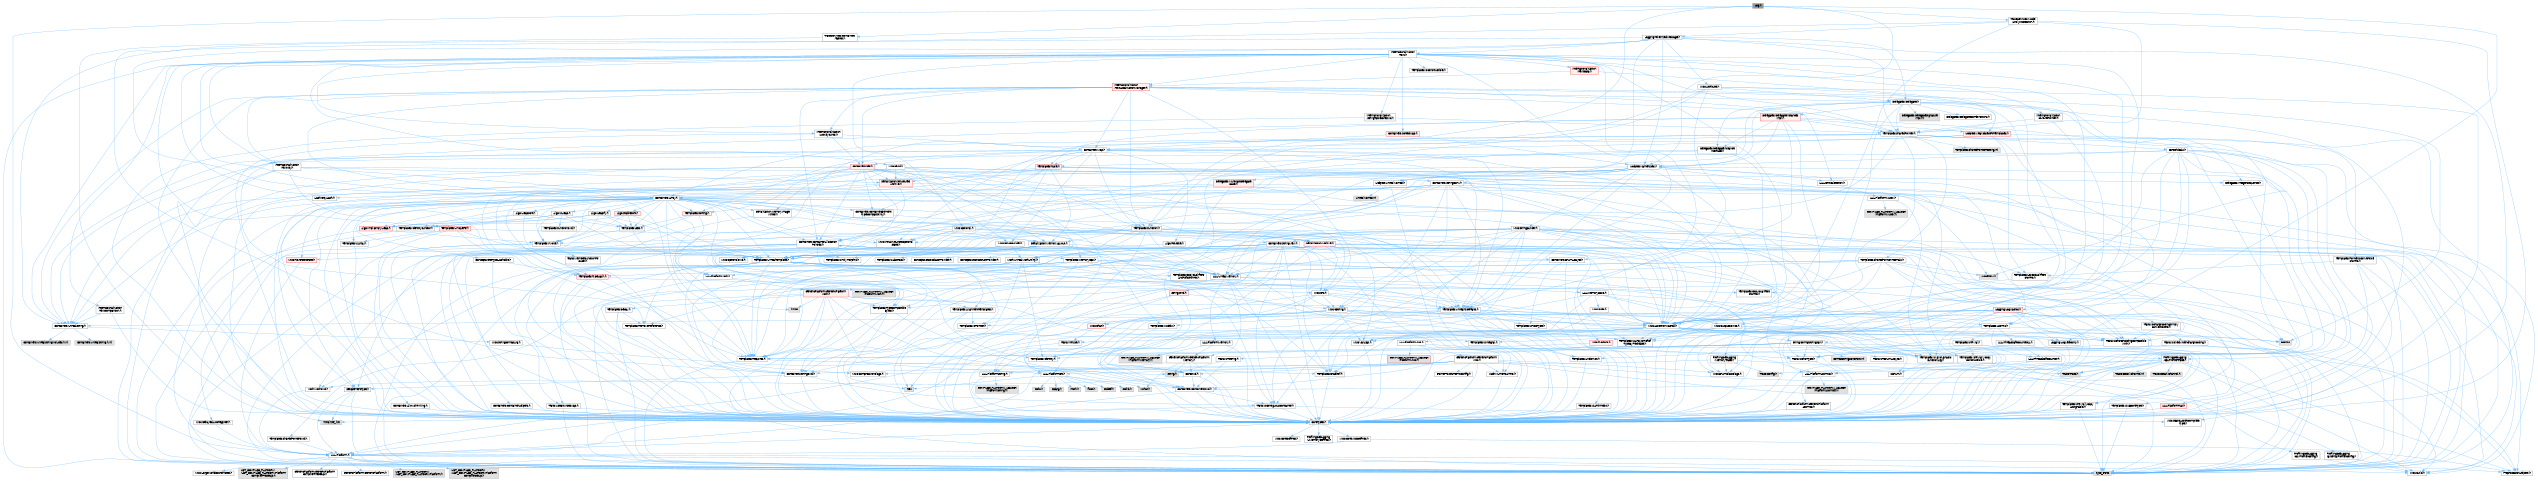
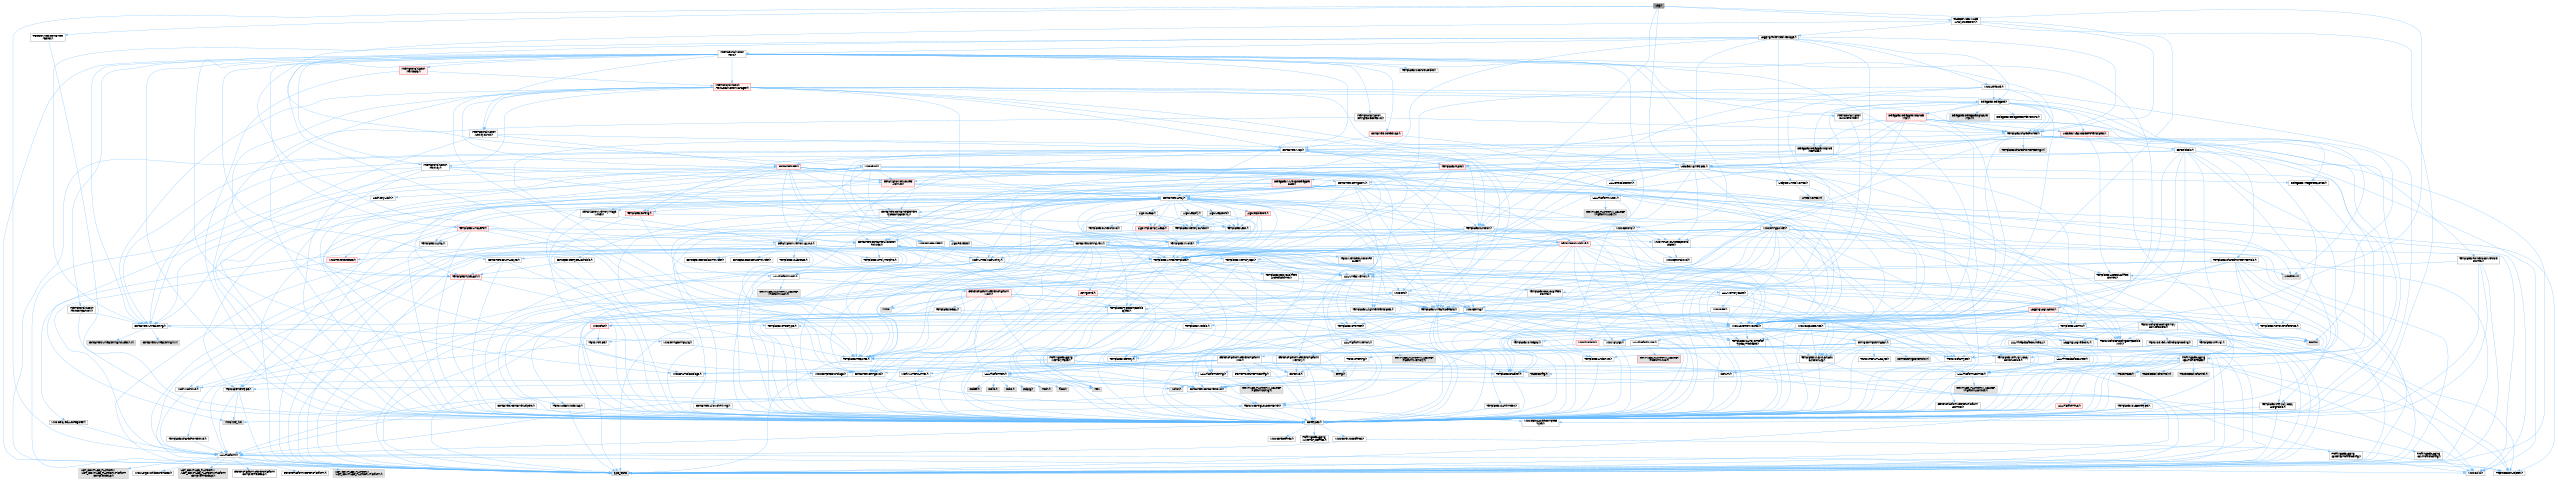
(2042, 293) -> none
(358, 390) -> (238, 390)
